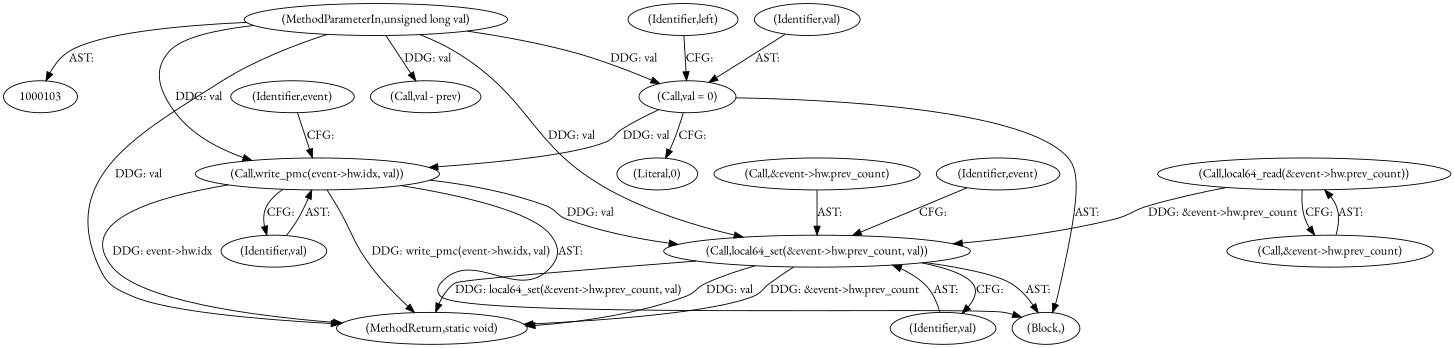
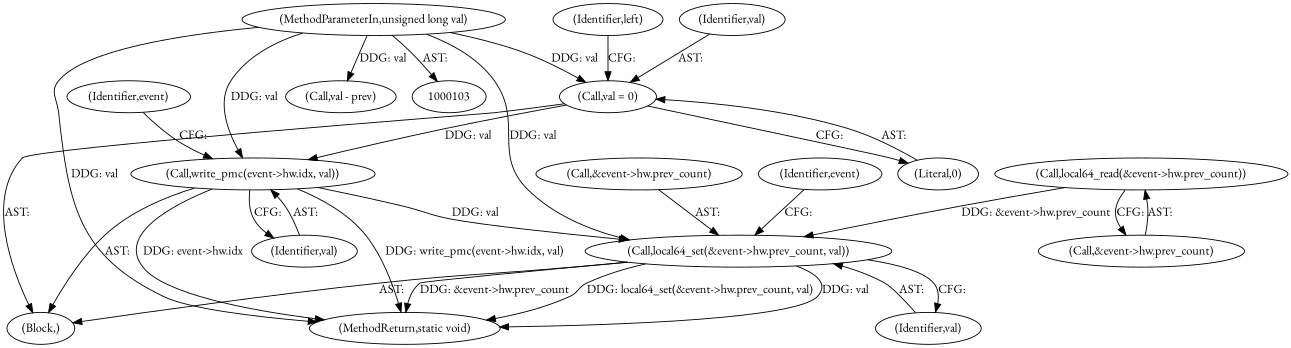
none -> (795, 116)
